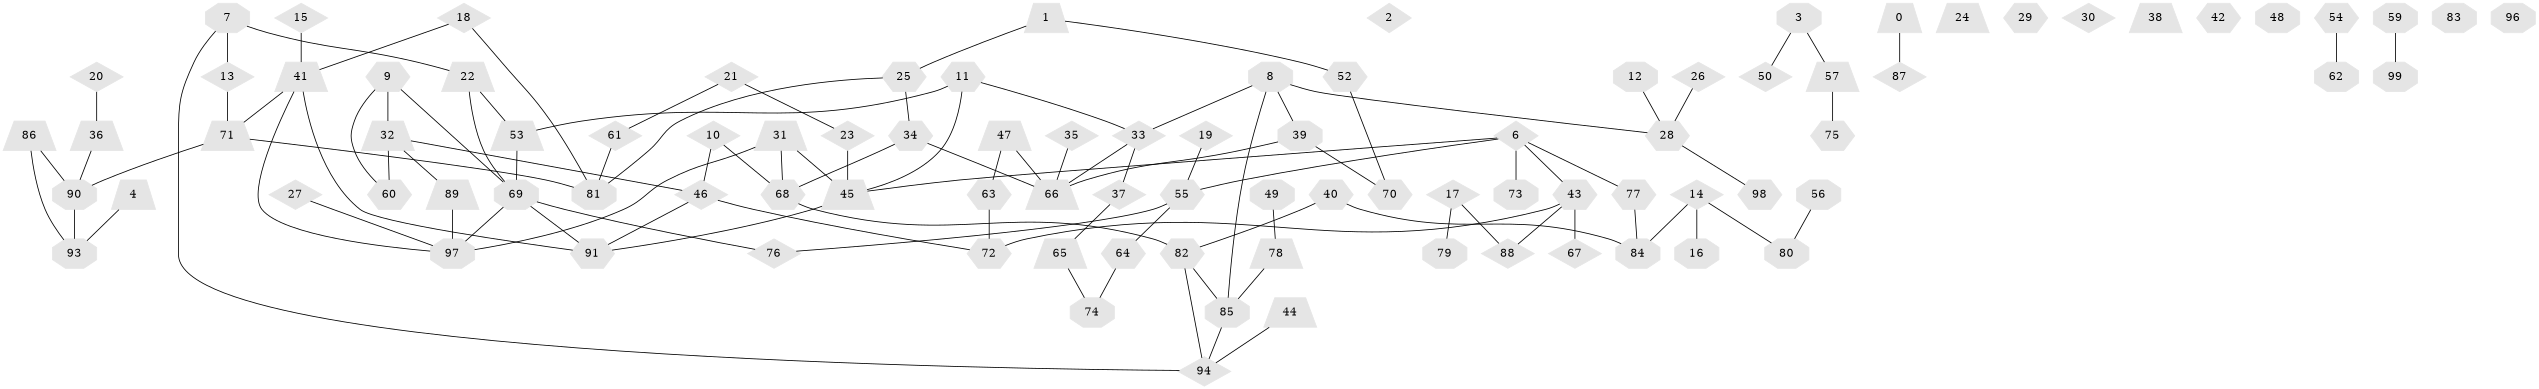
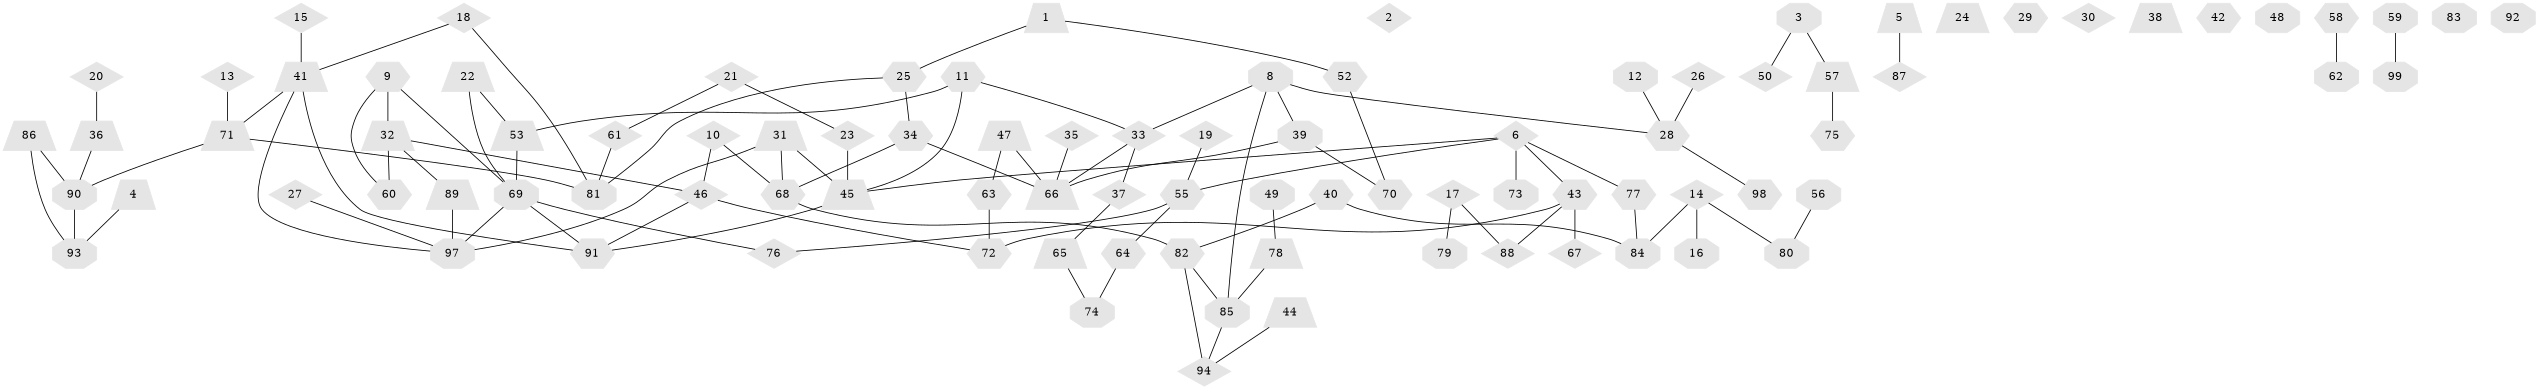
(228, 18) -> none
(1900, 18) -> (1900, 18)
(2337, 18) -> (2337, 18)
(2513, 18) -> (2513, 18)
